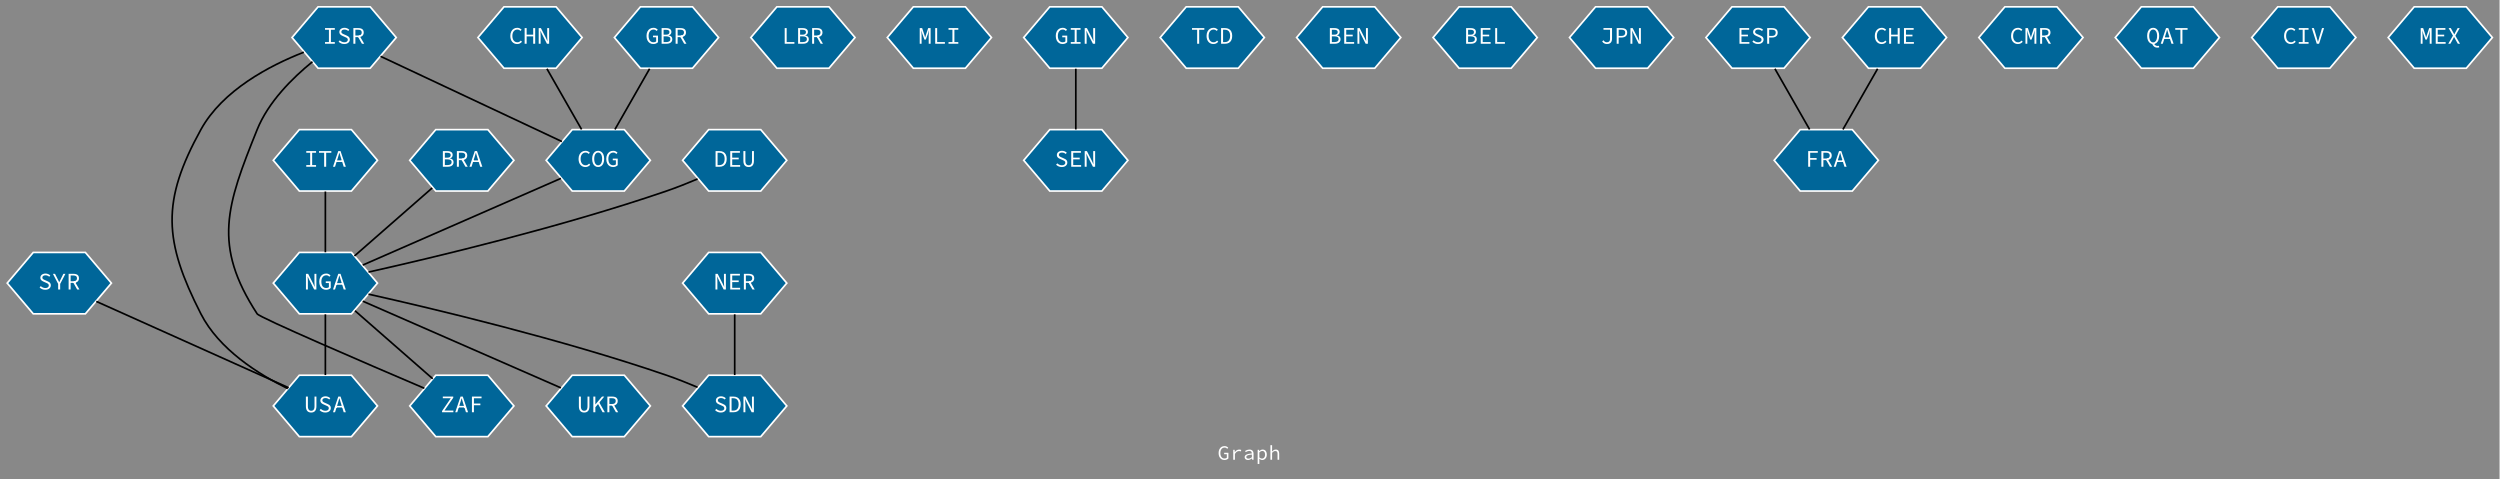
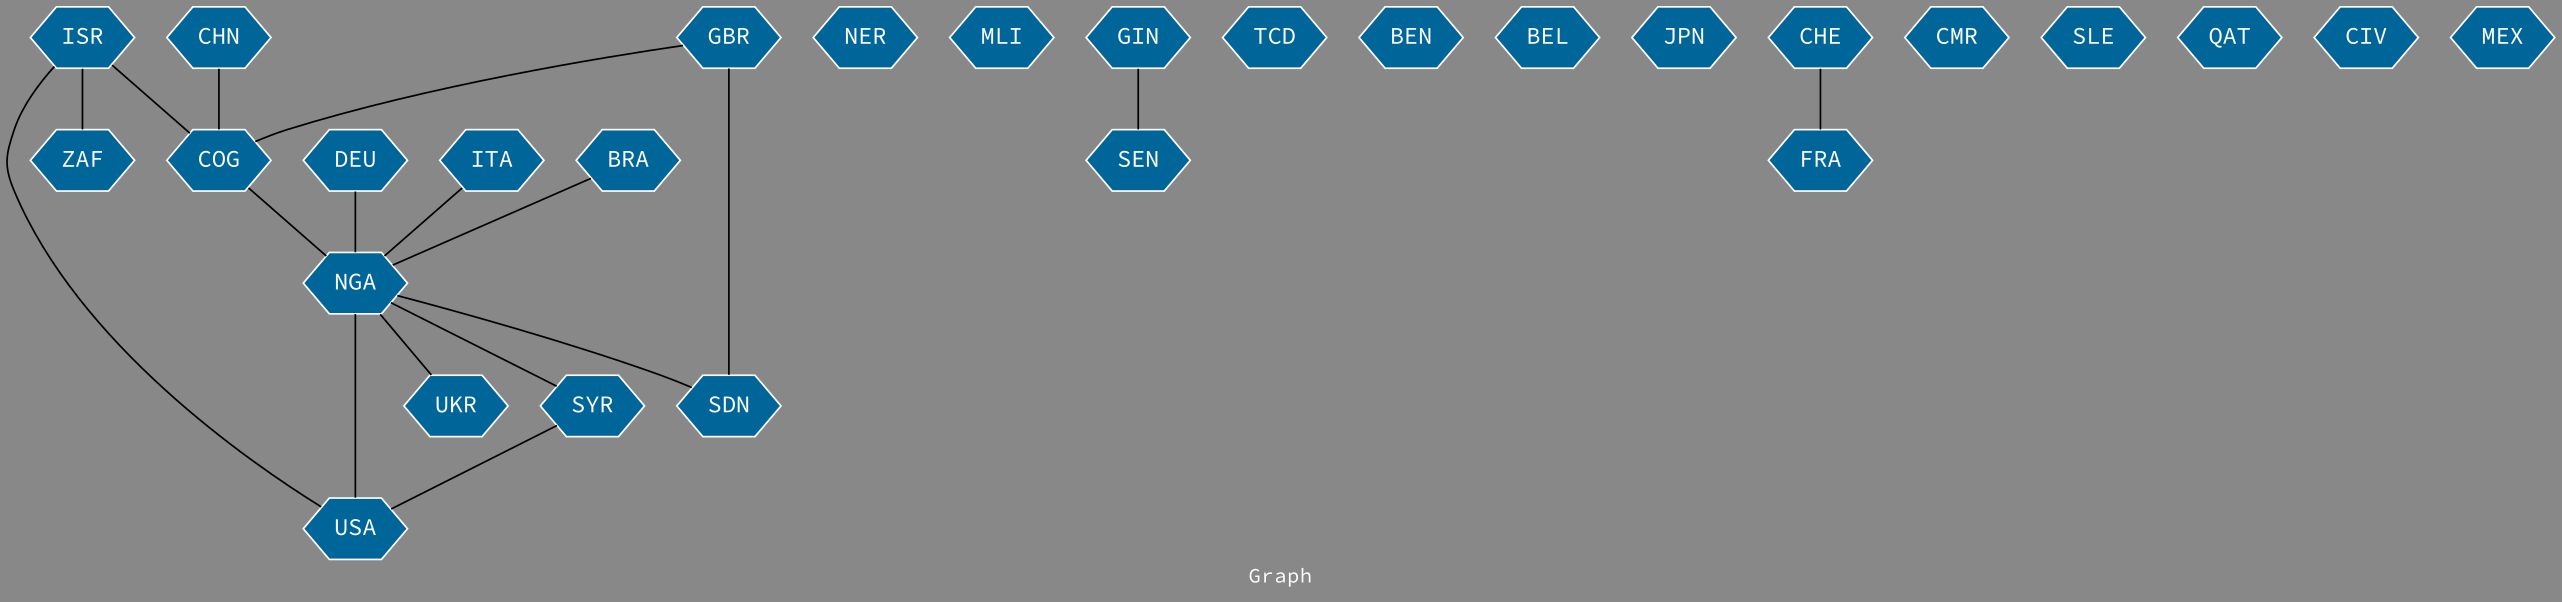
(803, 38) -> none
(1758, 38) -> none
none -> (2093, 38)
(394, 345) -> (474, 344)
(735, 345) -> (729, 222)
